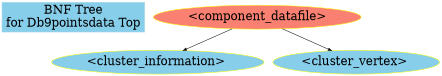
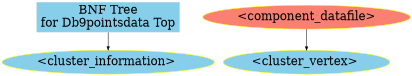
(209, 39) -> (108, 39)
